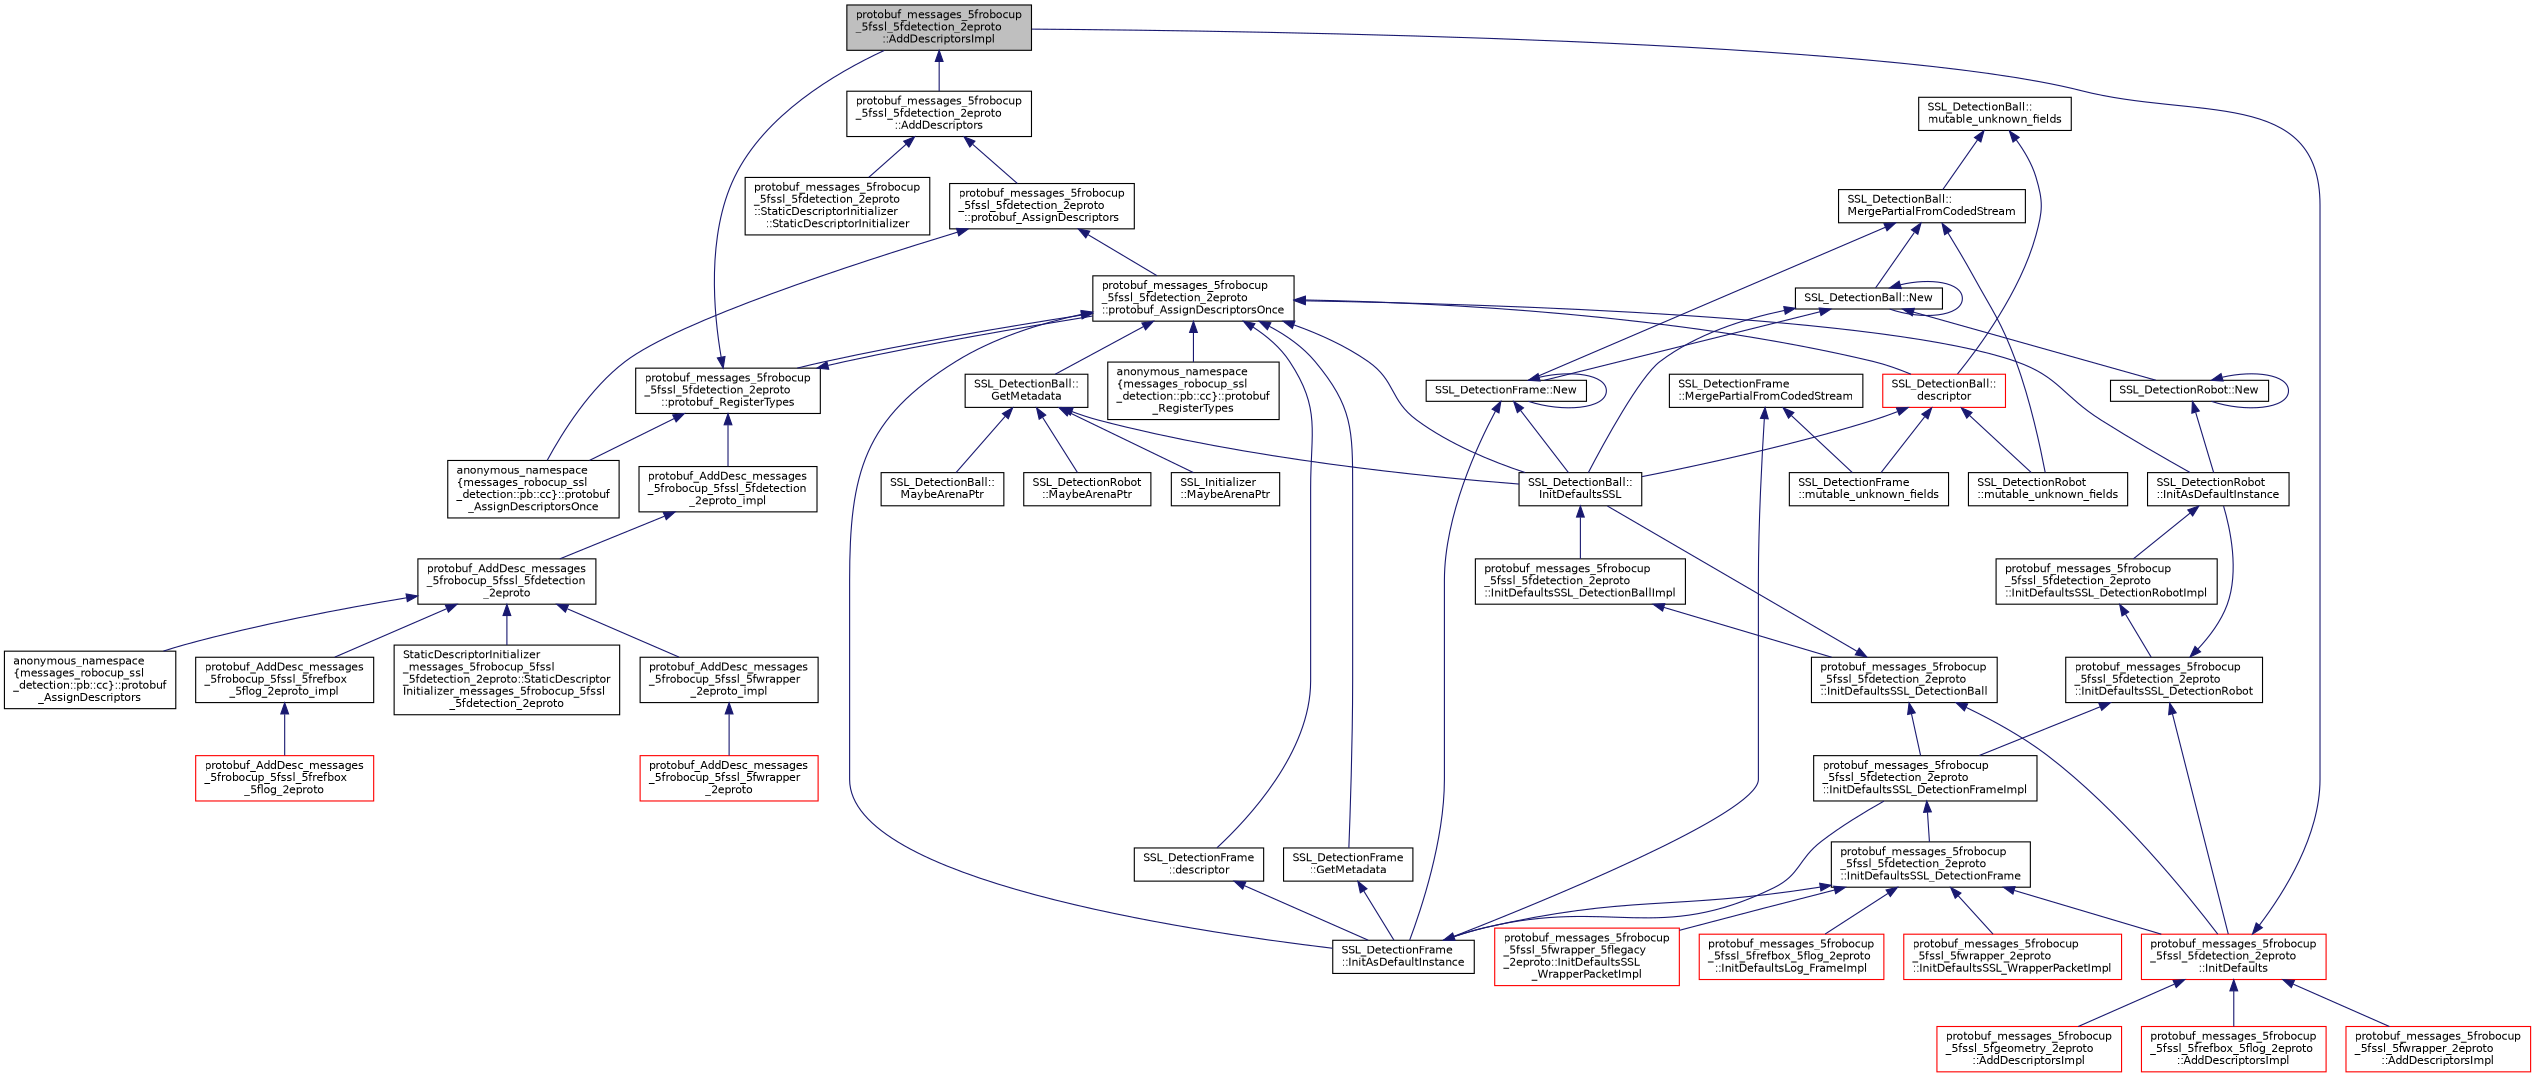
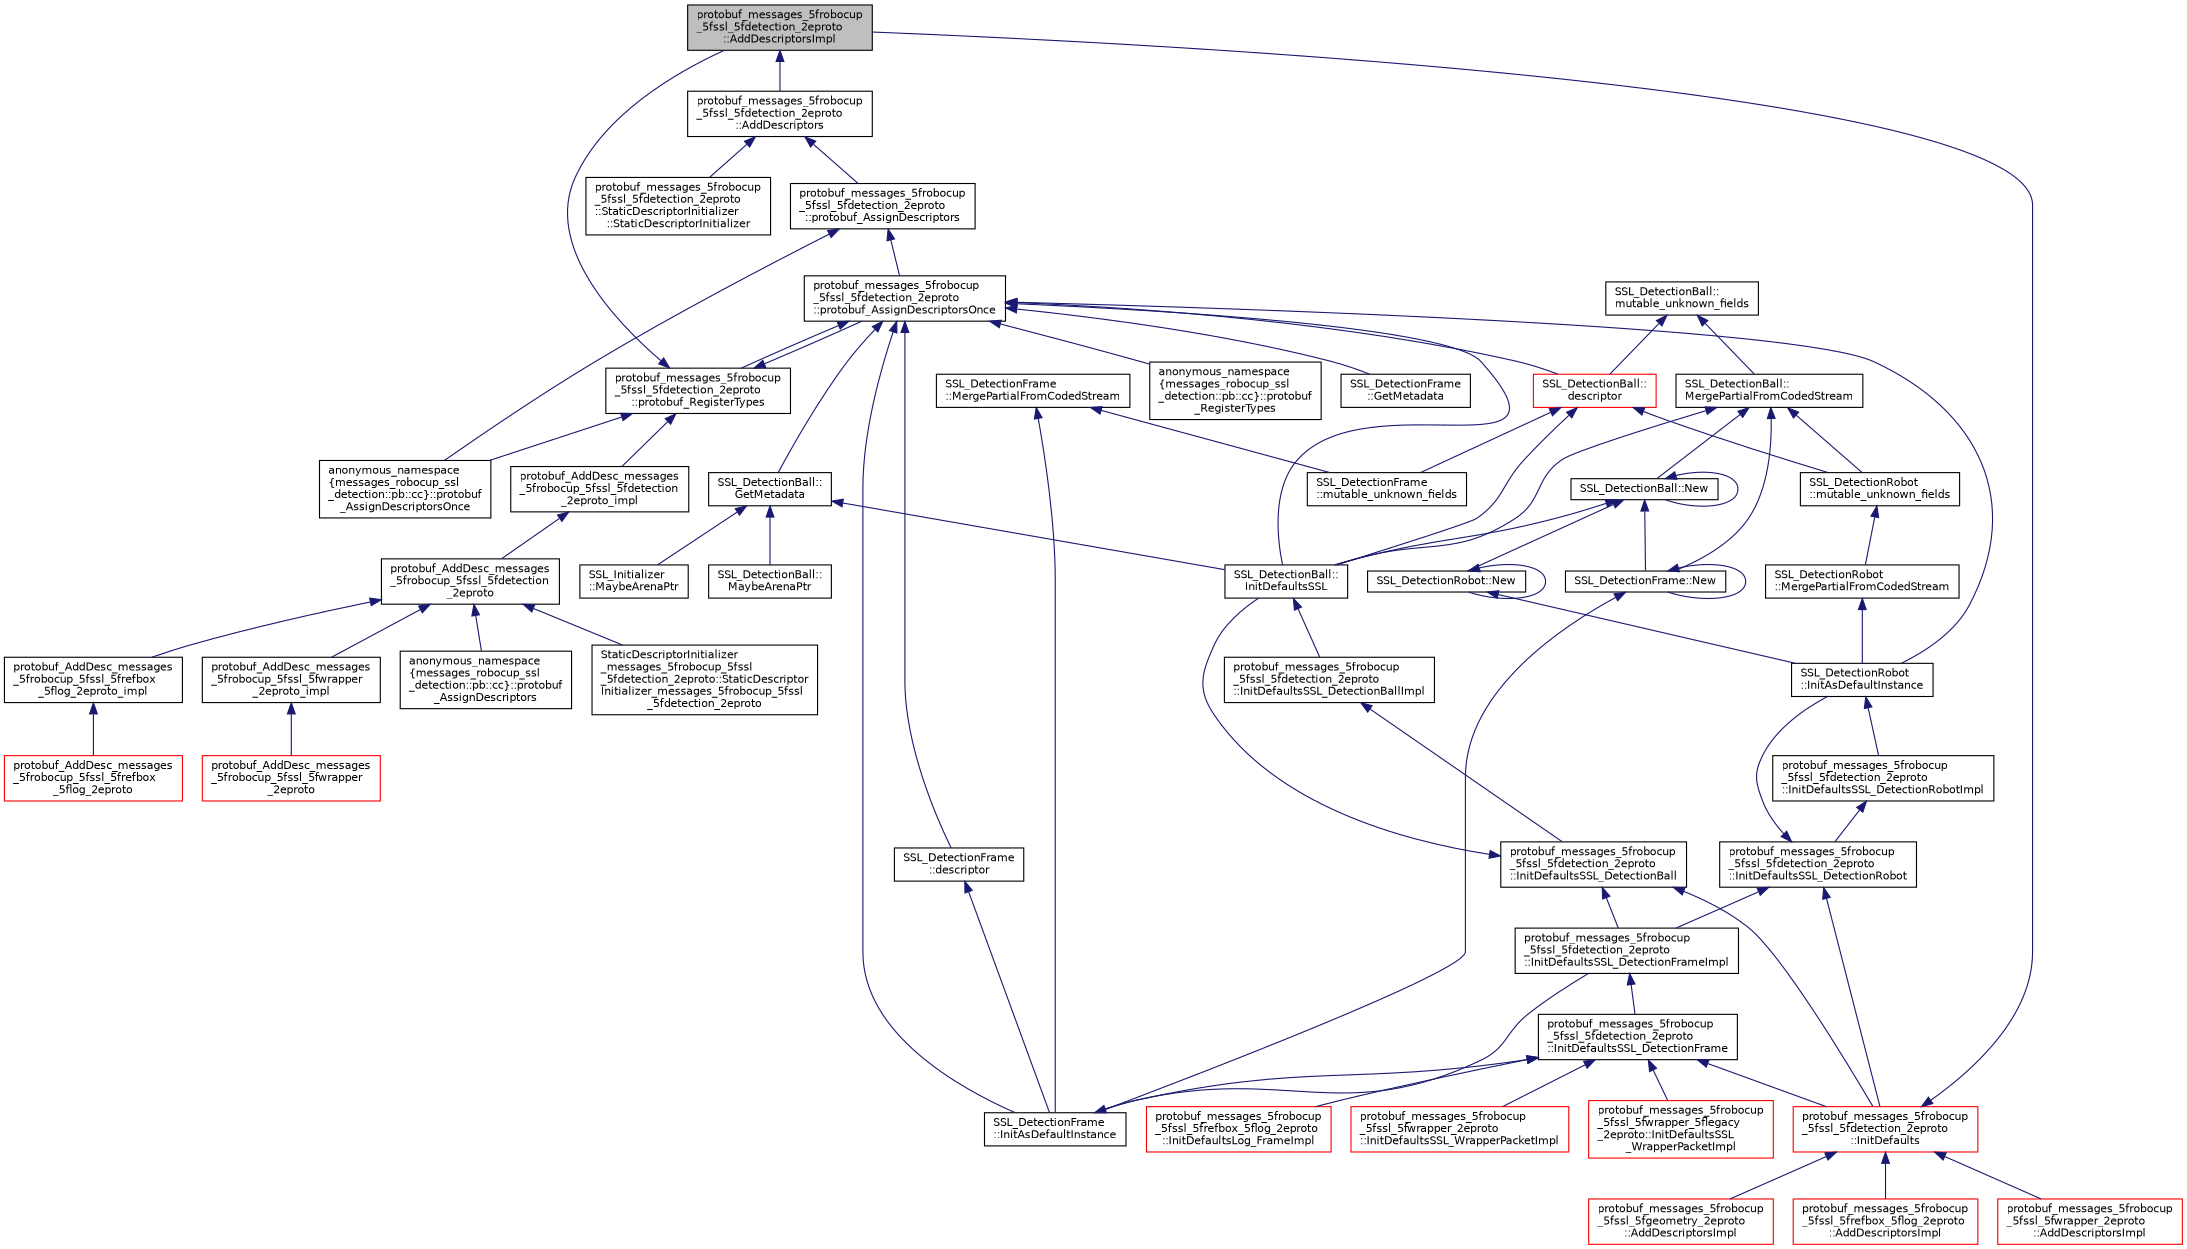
(1545, 442) -> (1530, 504)
(1087, 489) -> none
none -> (1862, 582)
(1379, 916) -> none
